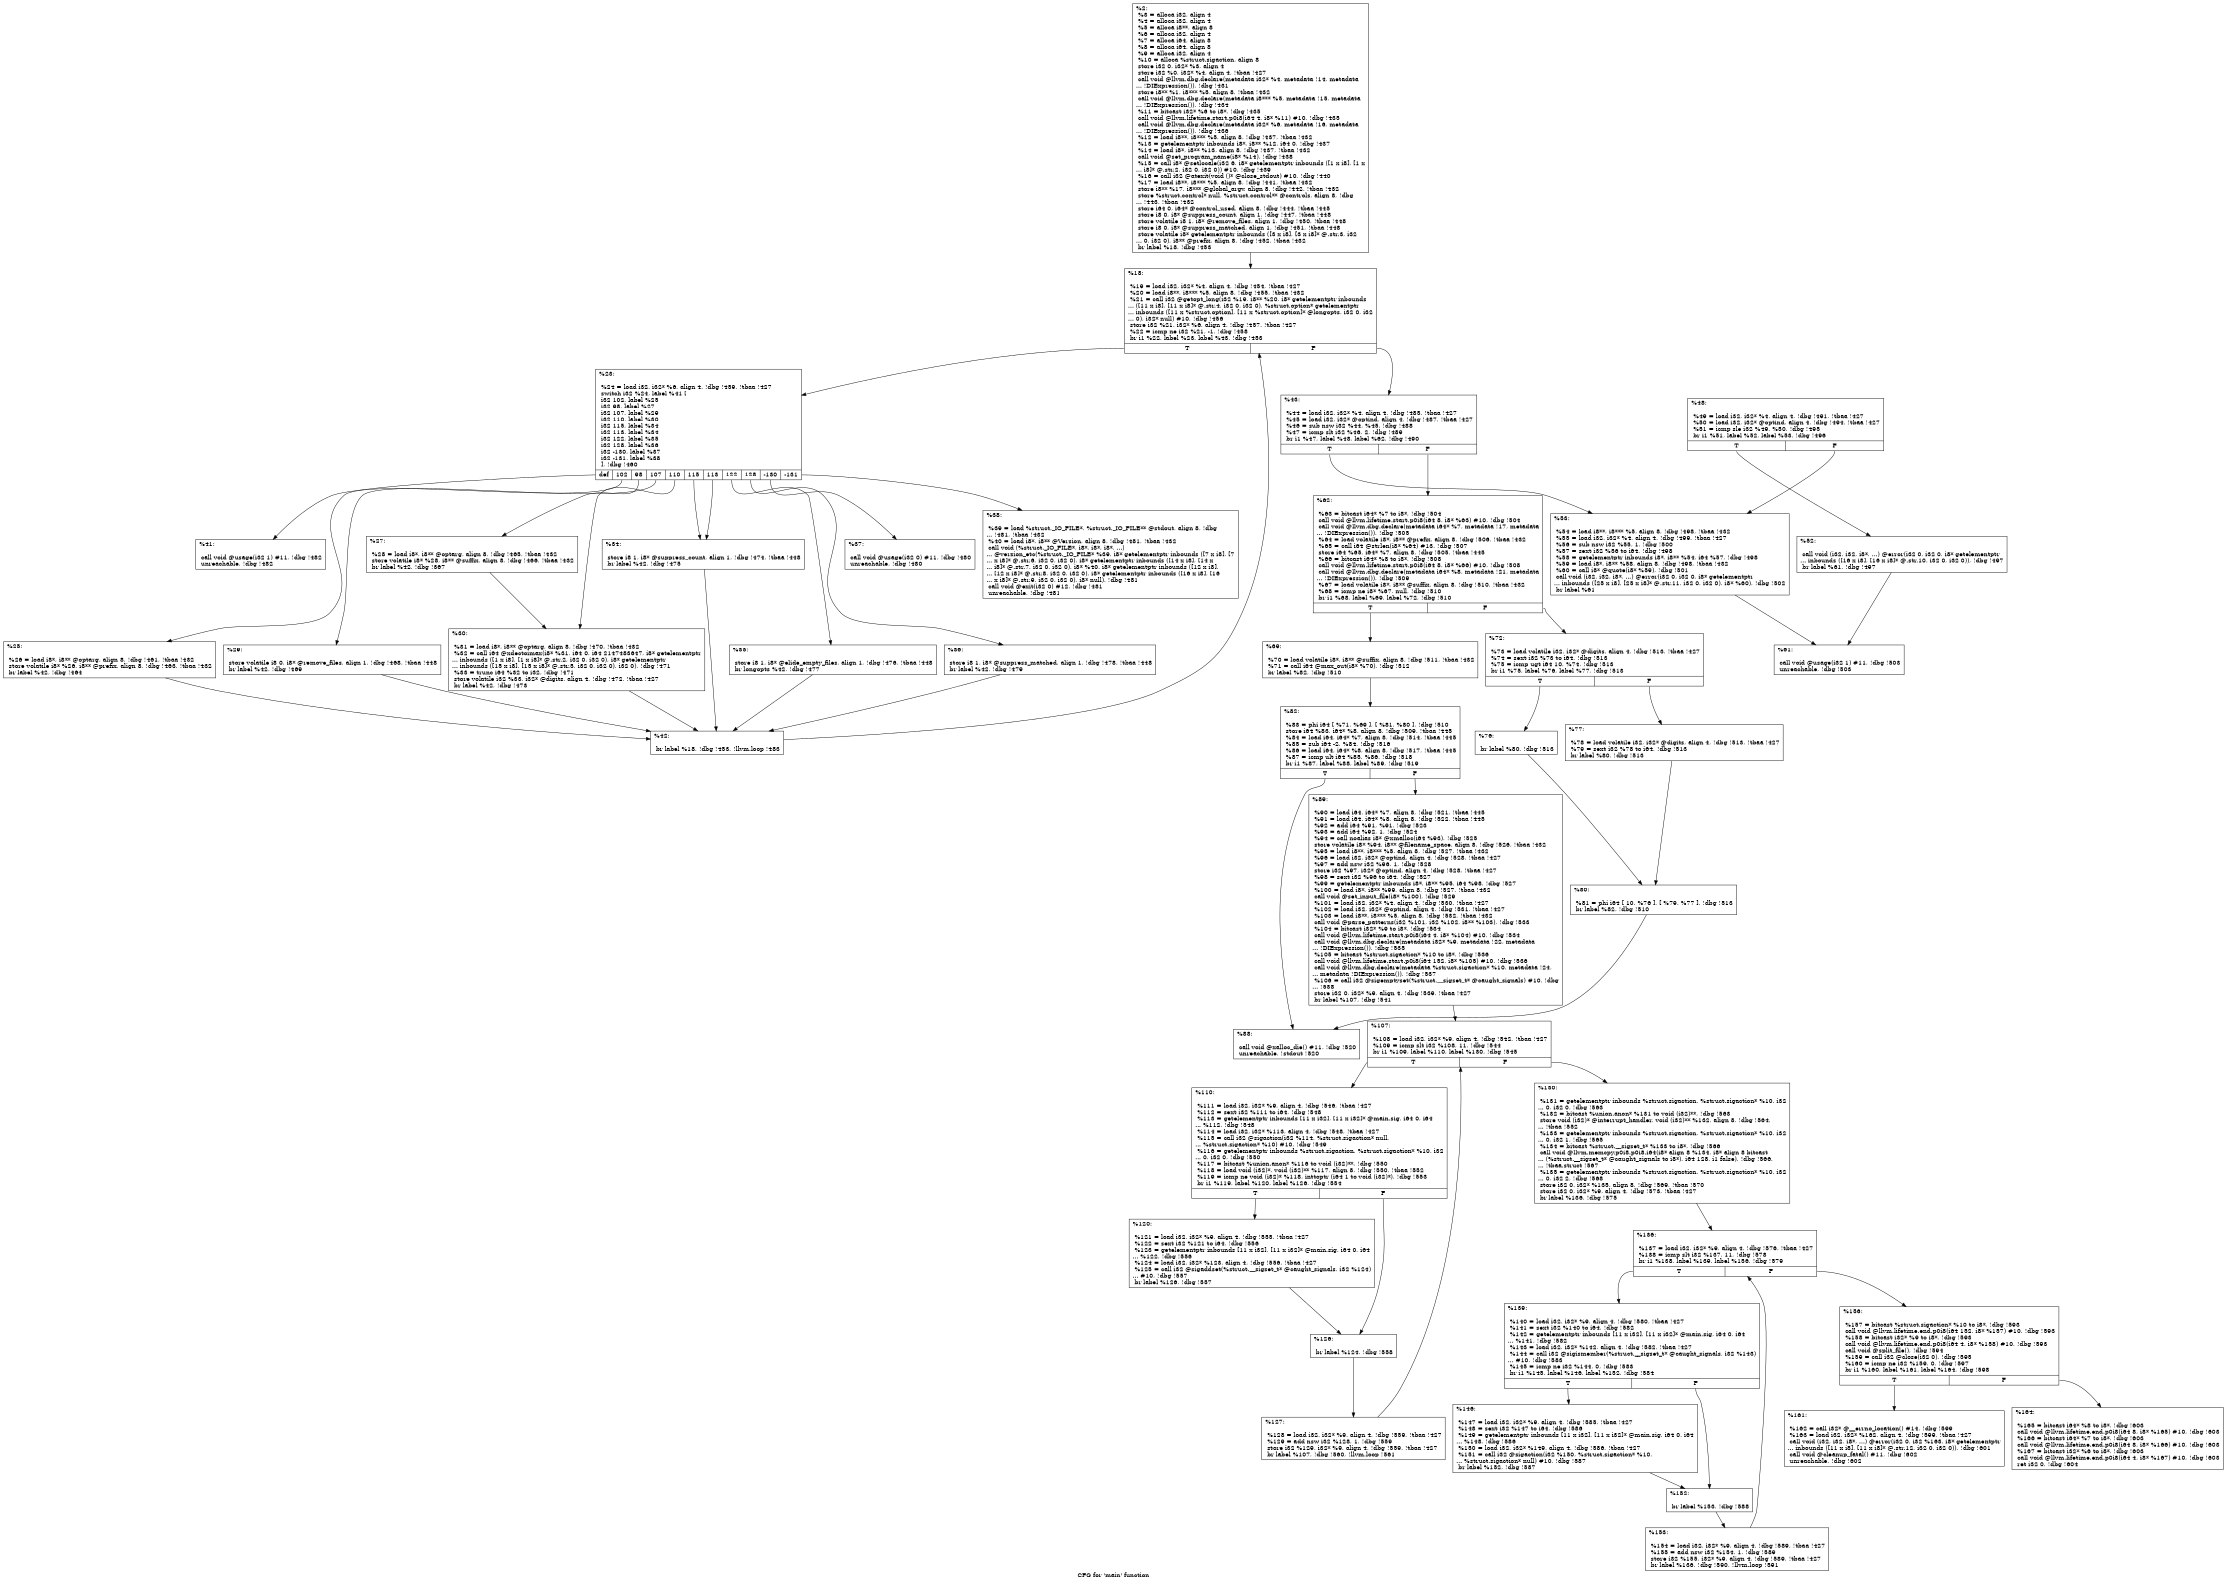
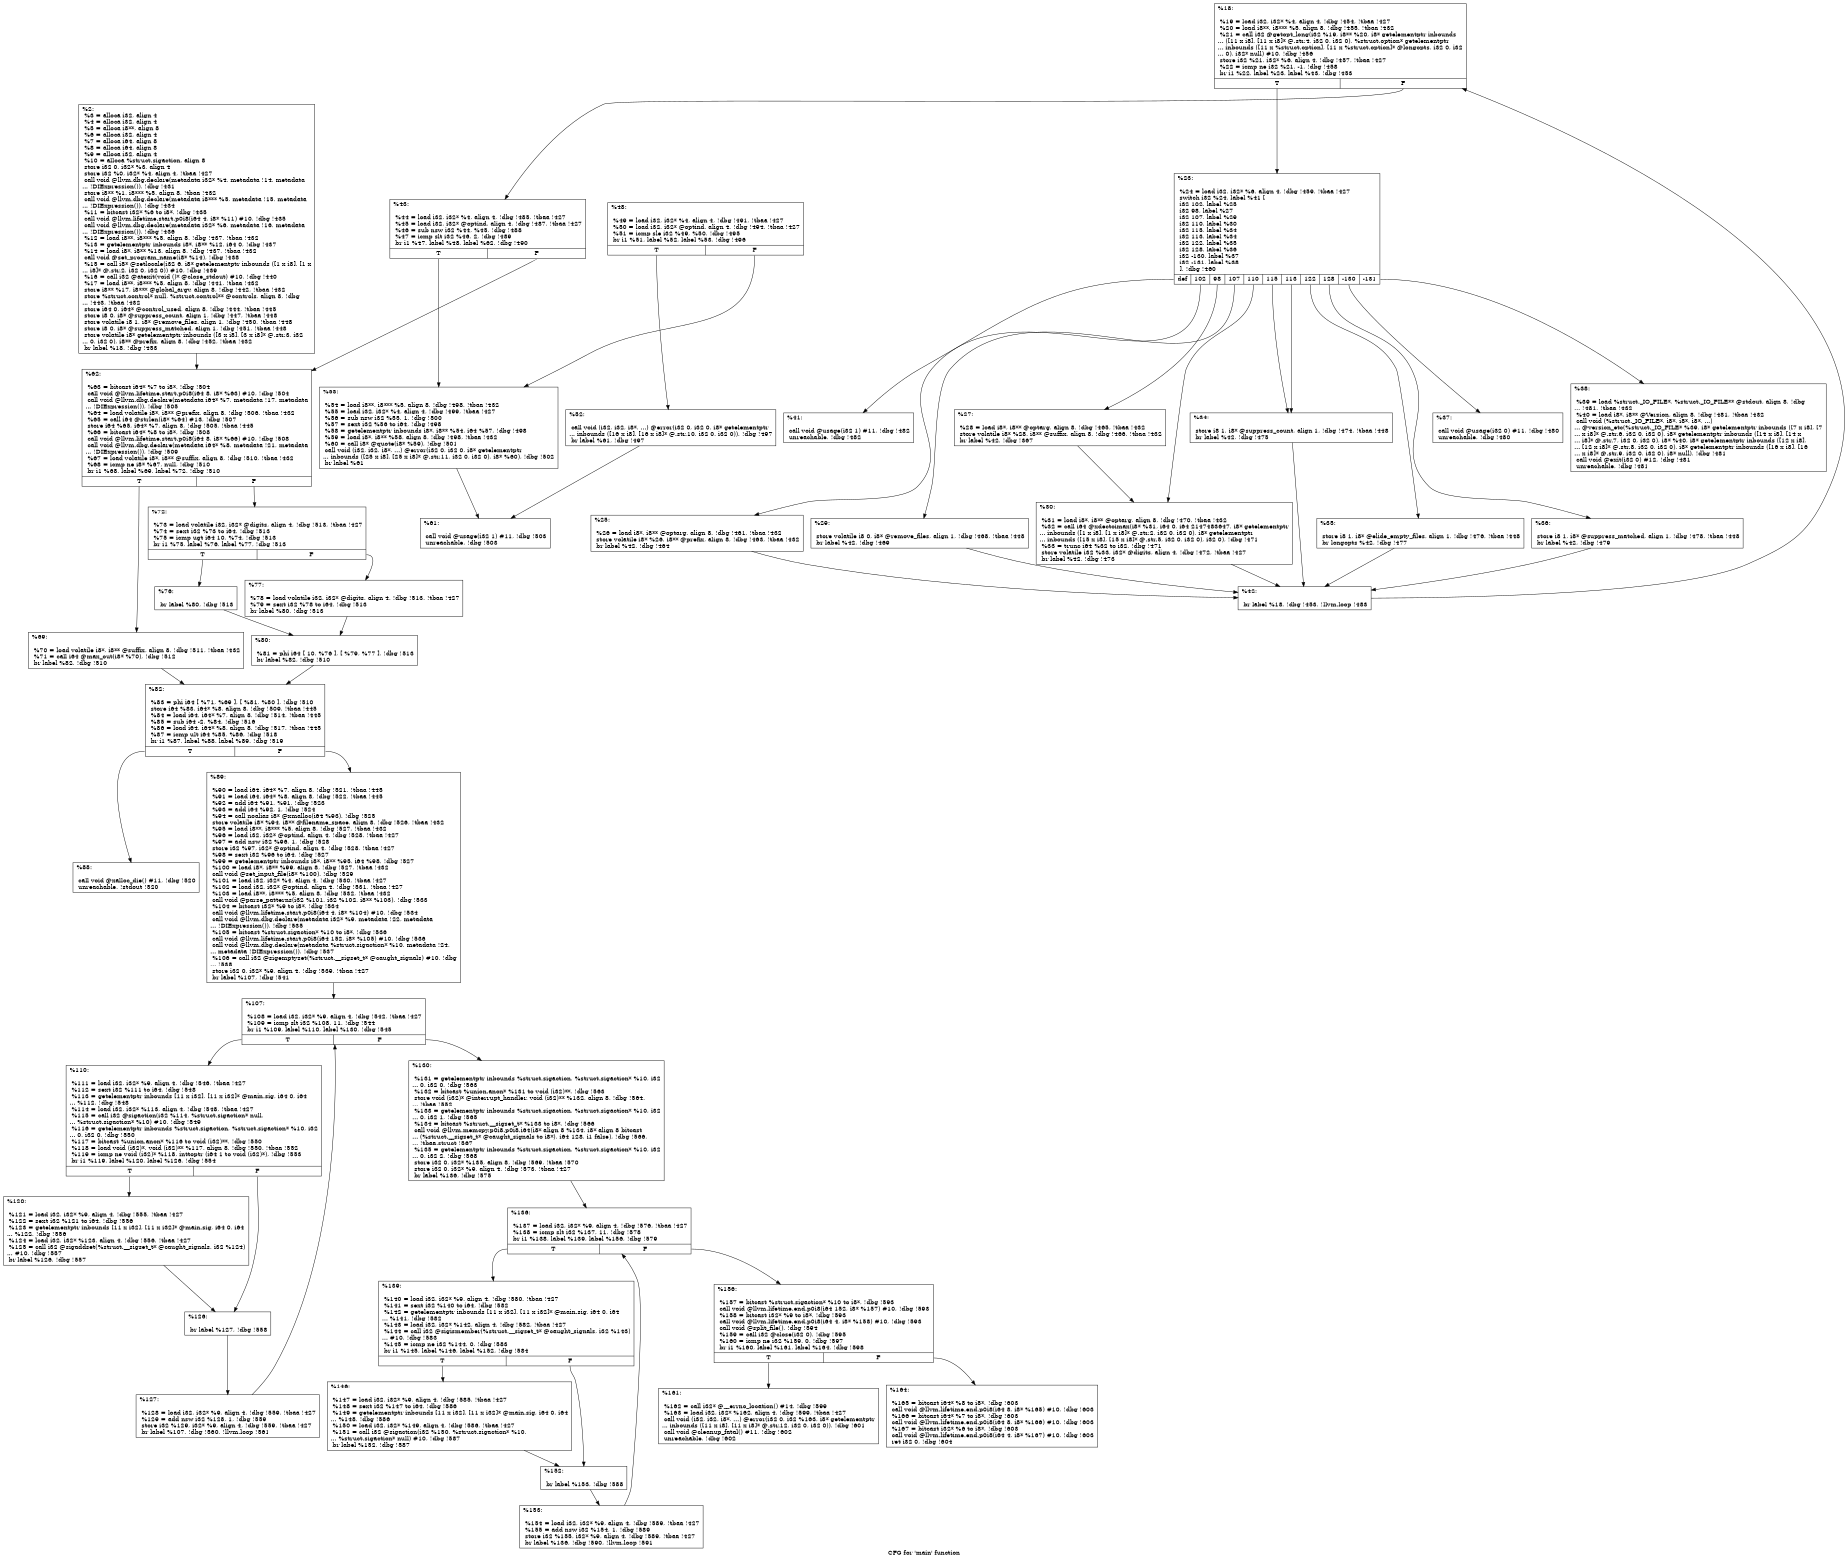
(1251, 258) -> (197, 359)
(1513, 1016) -> (302, 674)
(1353, 1352) -> (228, 1330)
